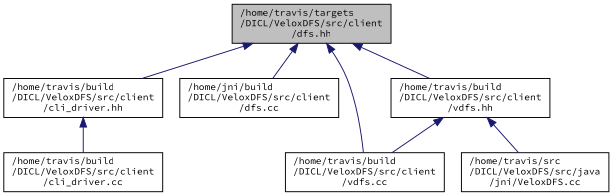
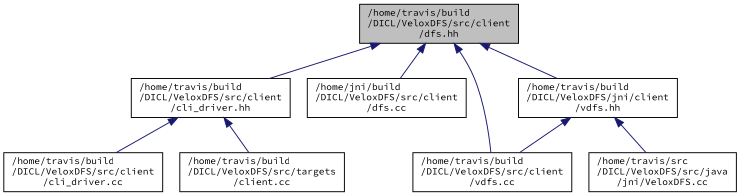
(312, 24) -> (439, 24)
(470, 98) -> (598, 98)
none -> (262, 172)
